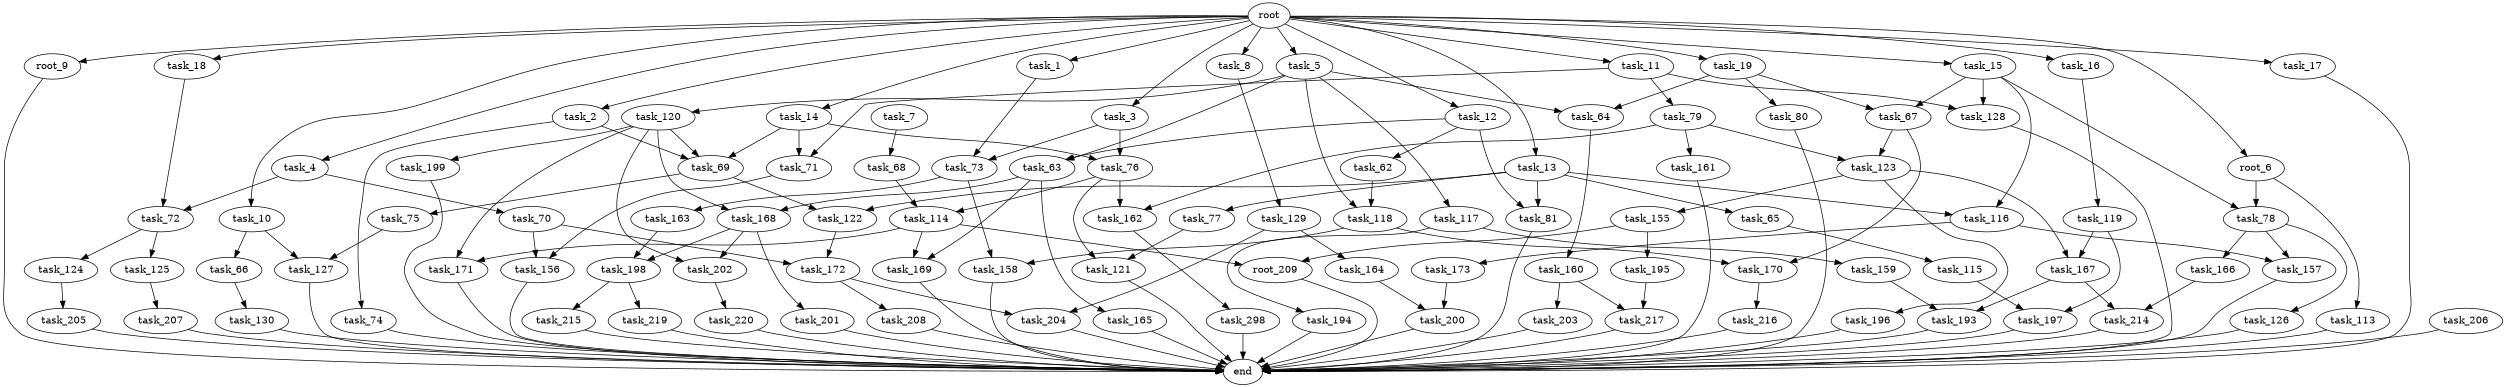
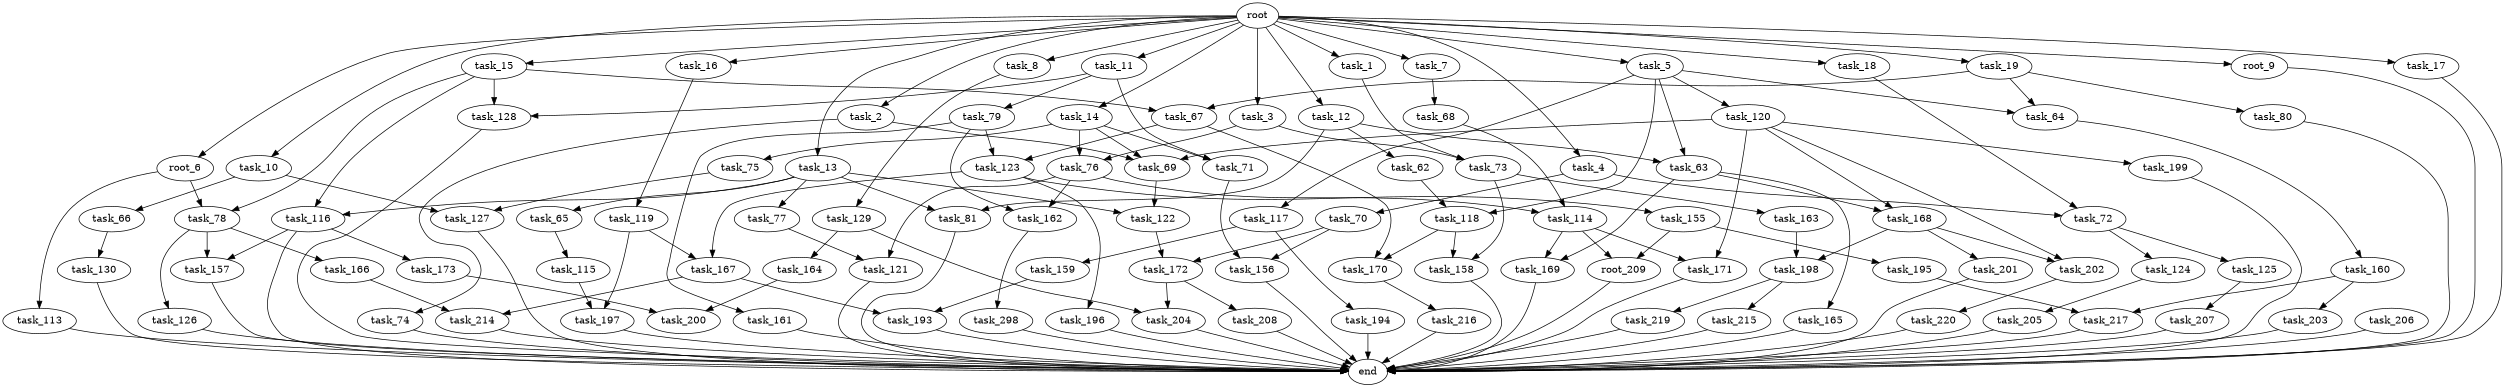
none -> (1339, 39)
(559, 193) -> (918, 140)
(1323, 352) -> (753, 367)
